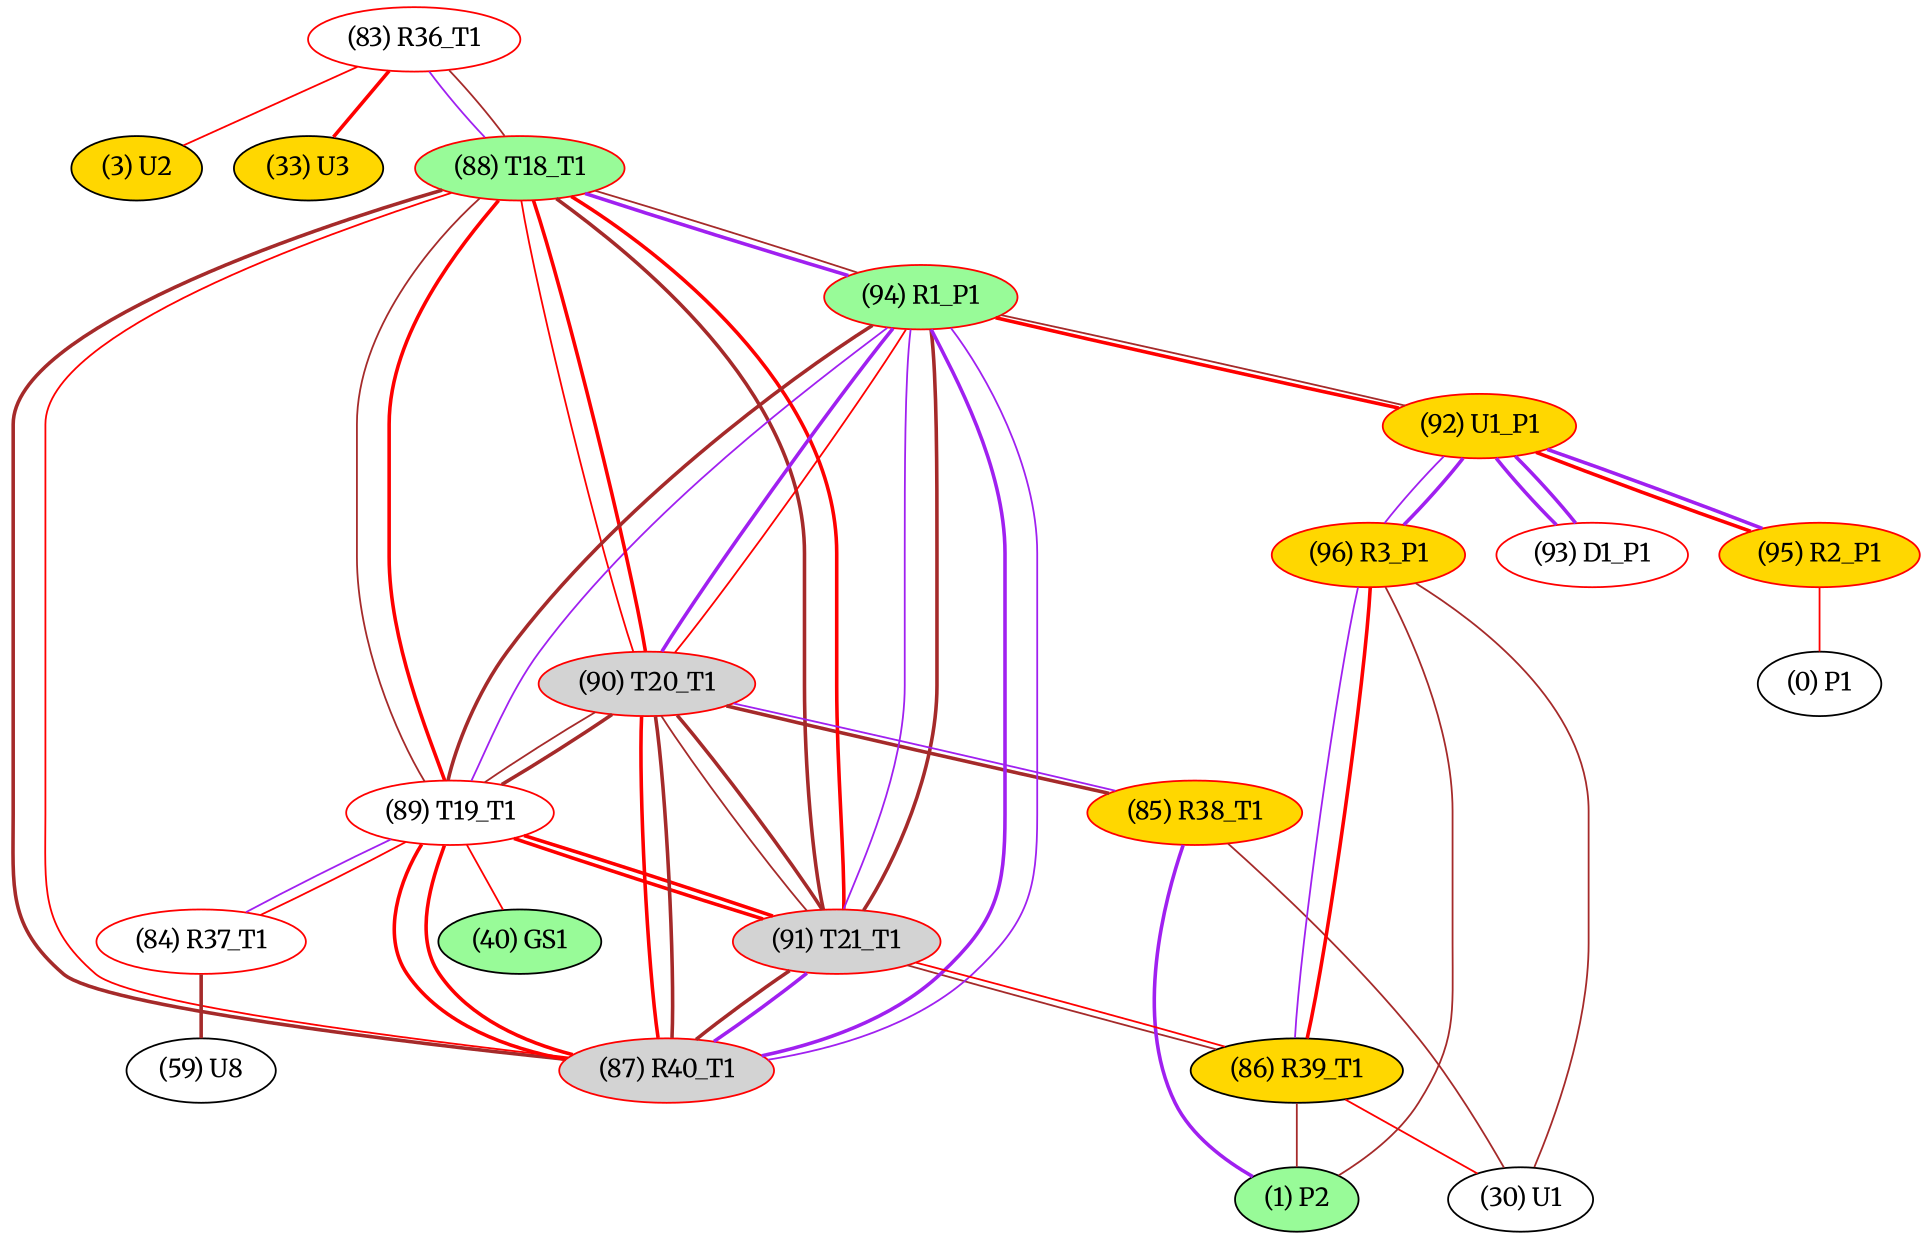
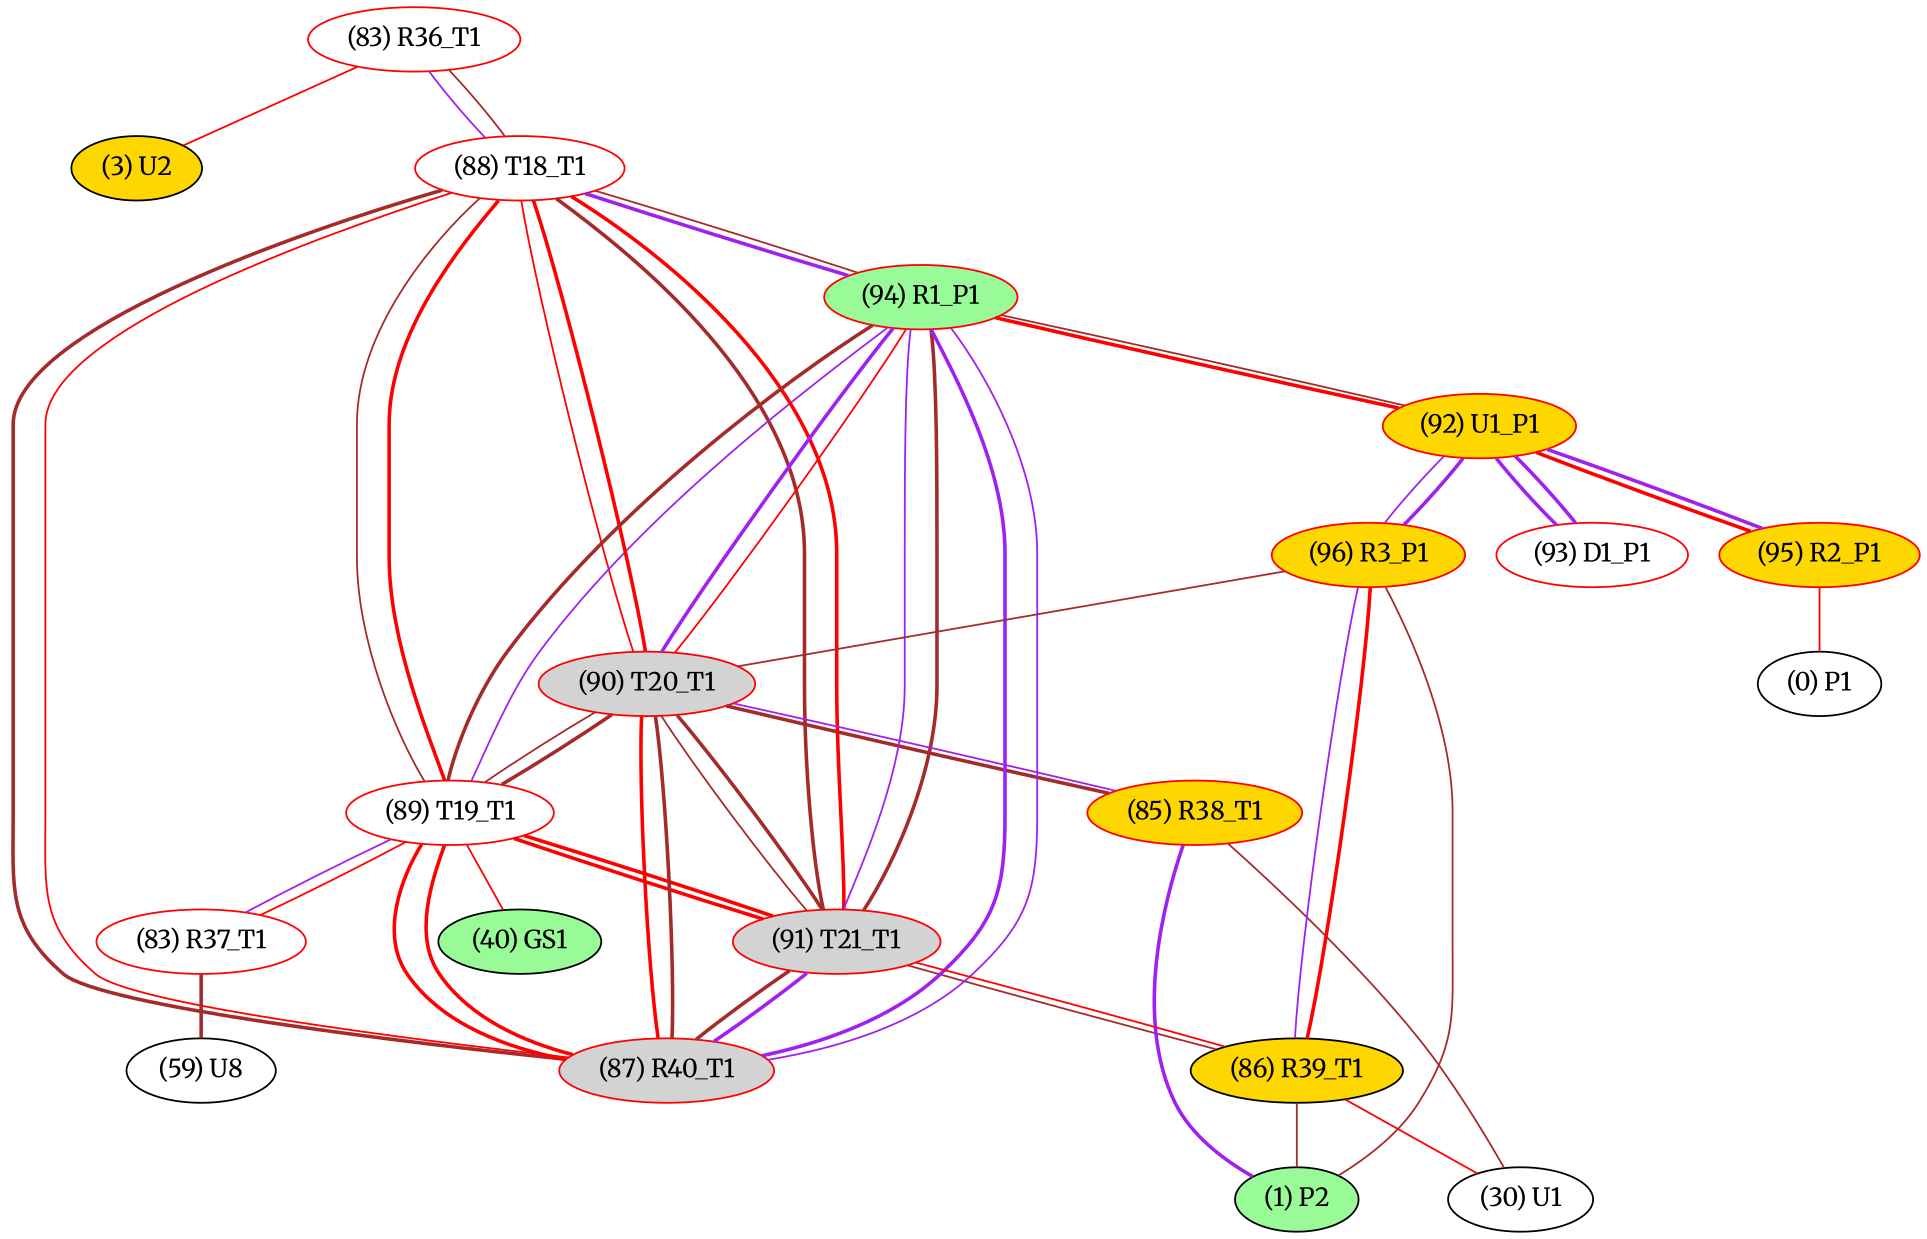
(309, 168) -> none
(520, 168) -> (520, 168)
(1589, 844) -> (1025, 616)
(201, 942) -> (201, 942)
